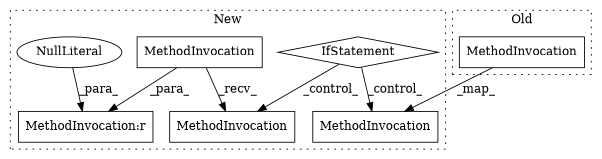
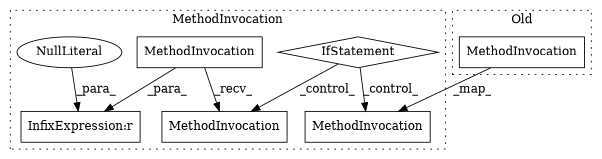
(228, 20) -> (228, 20)
(86, 127) -> (81, 127)
